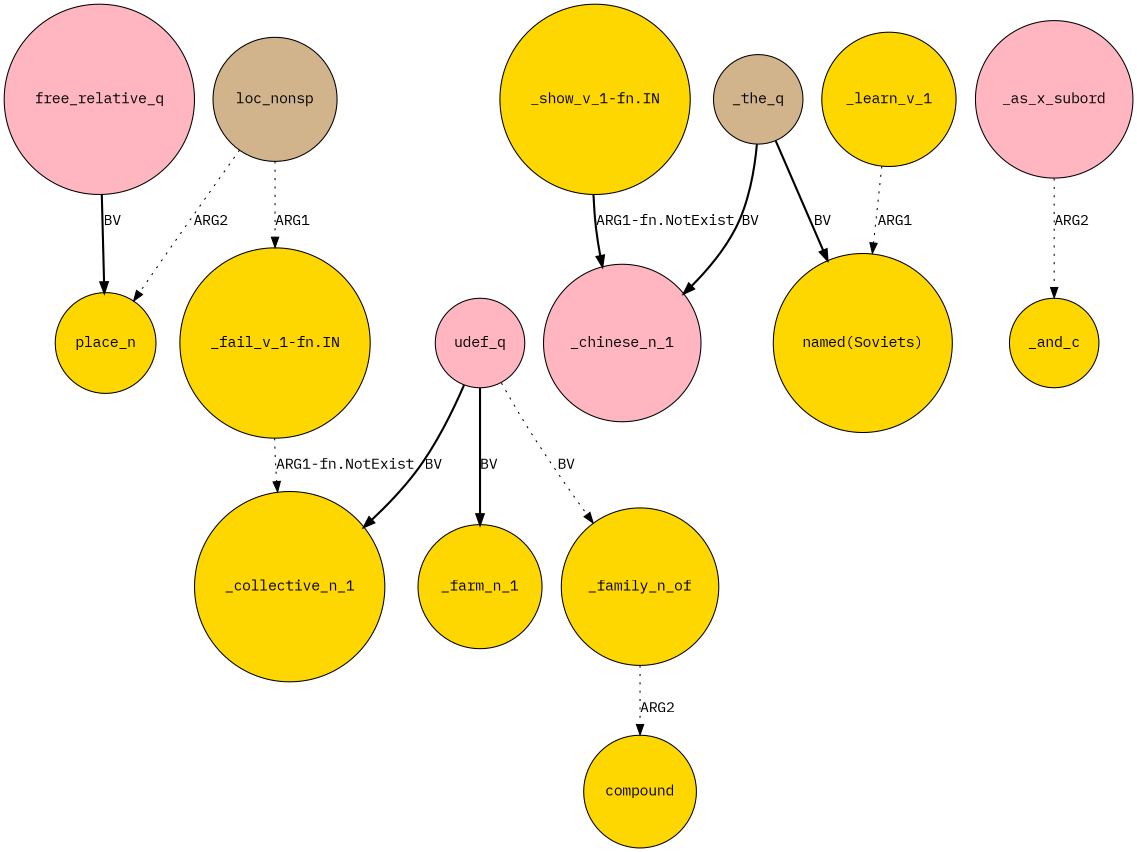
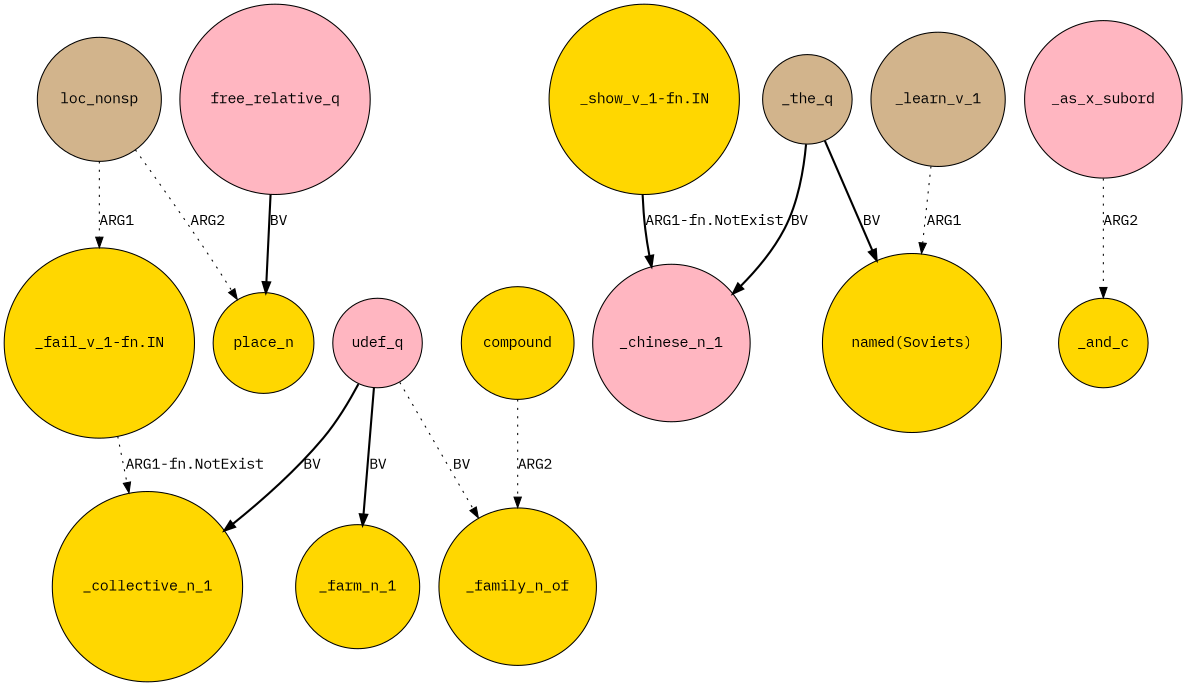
(889, 99) -> (938, 99)
(640, 695) -> (518, 448)
